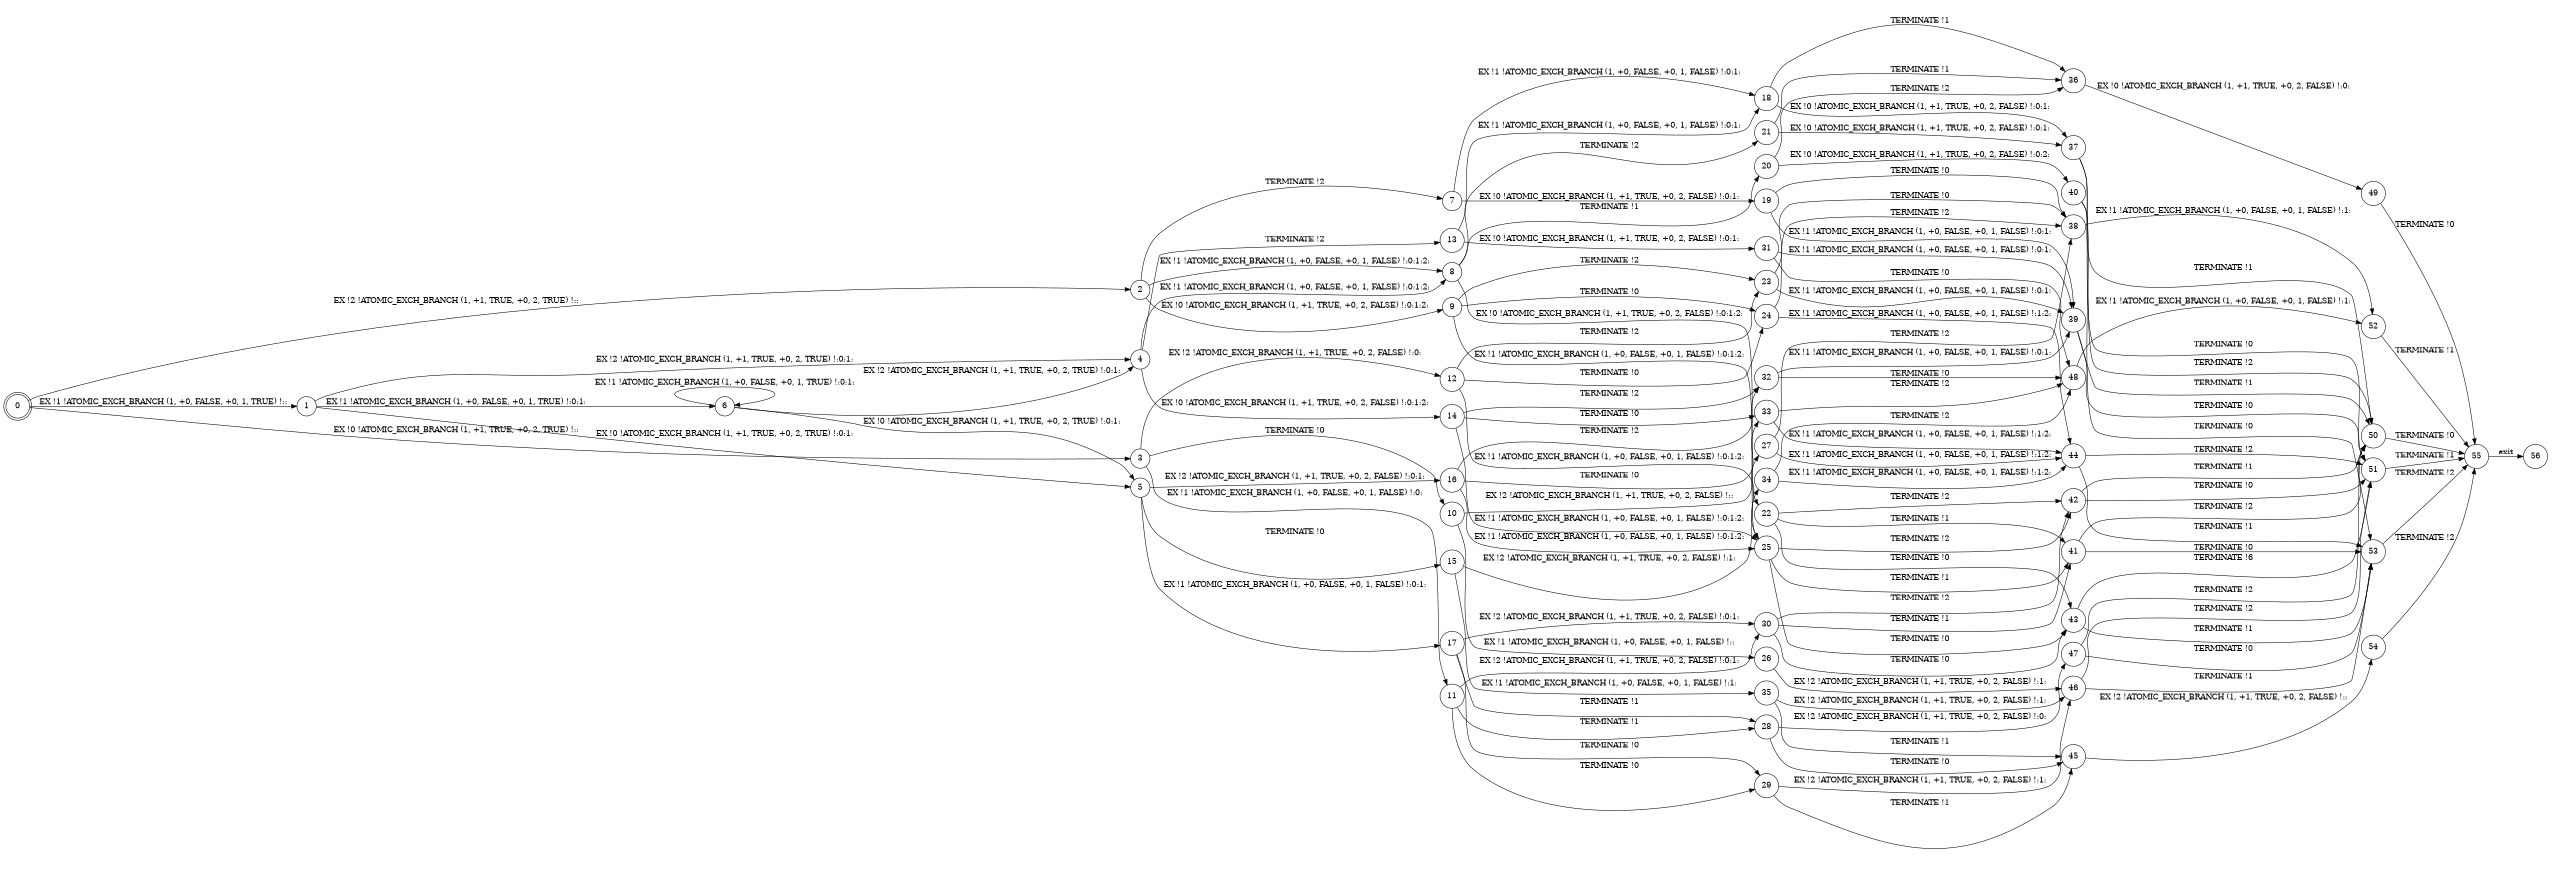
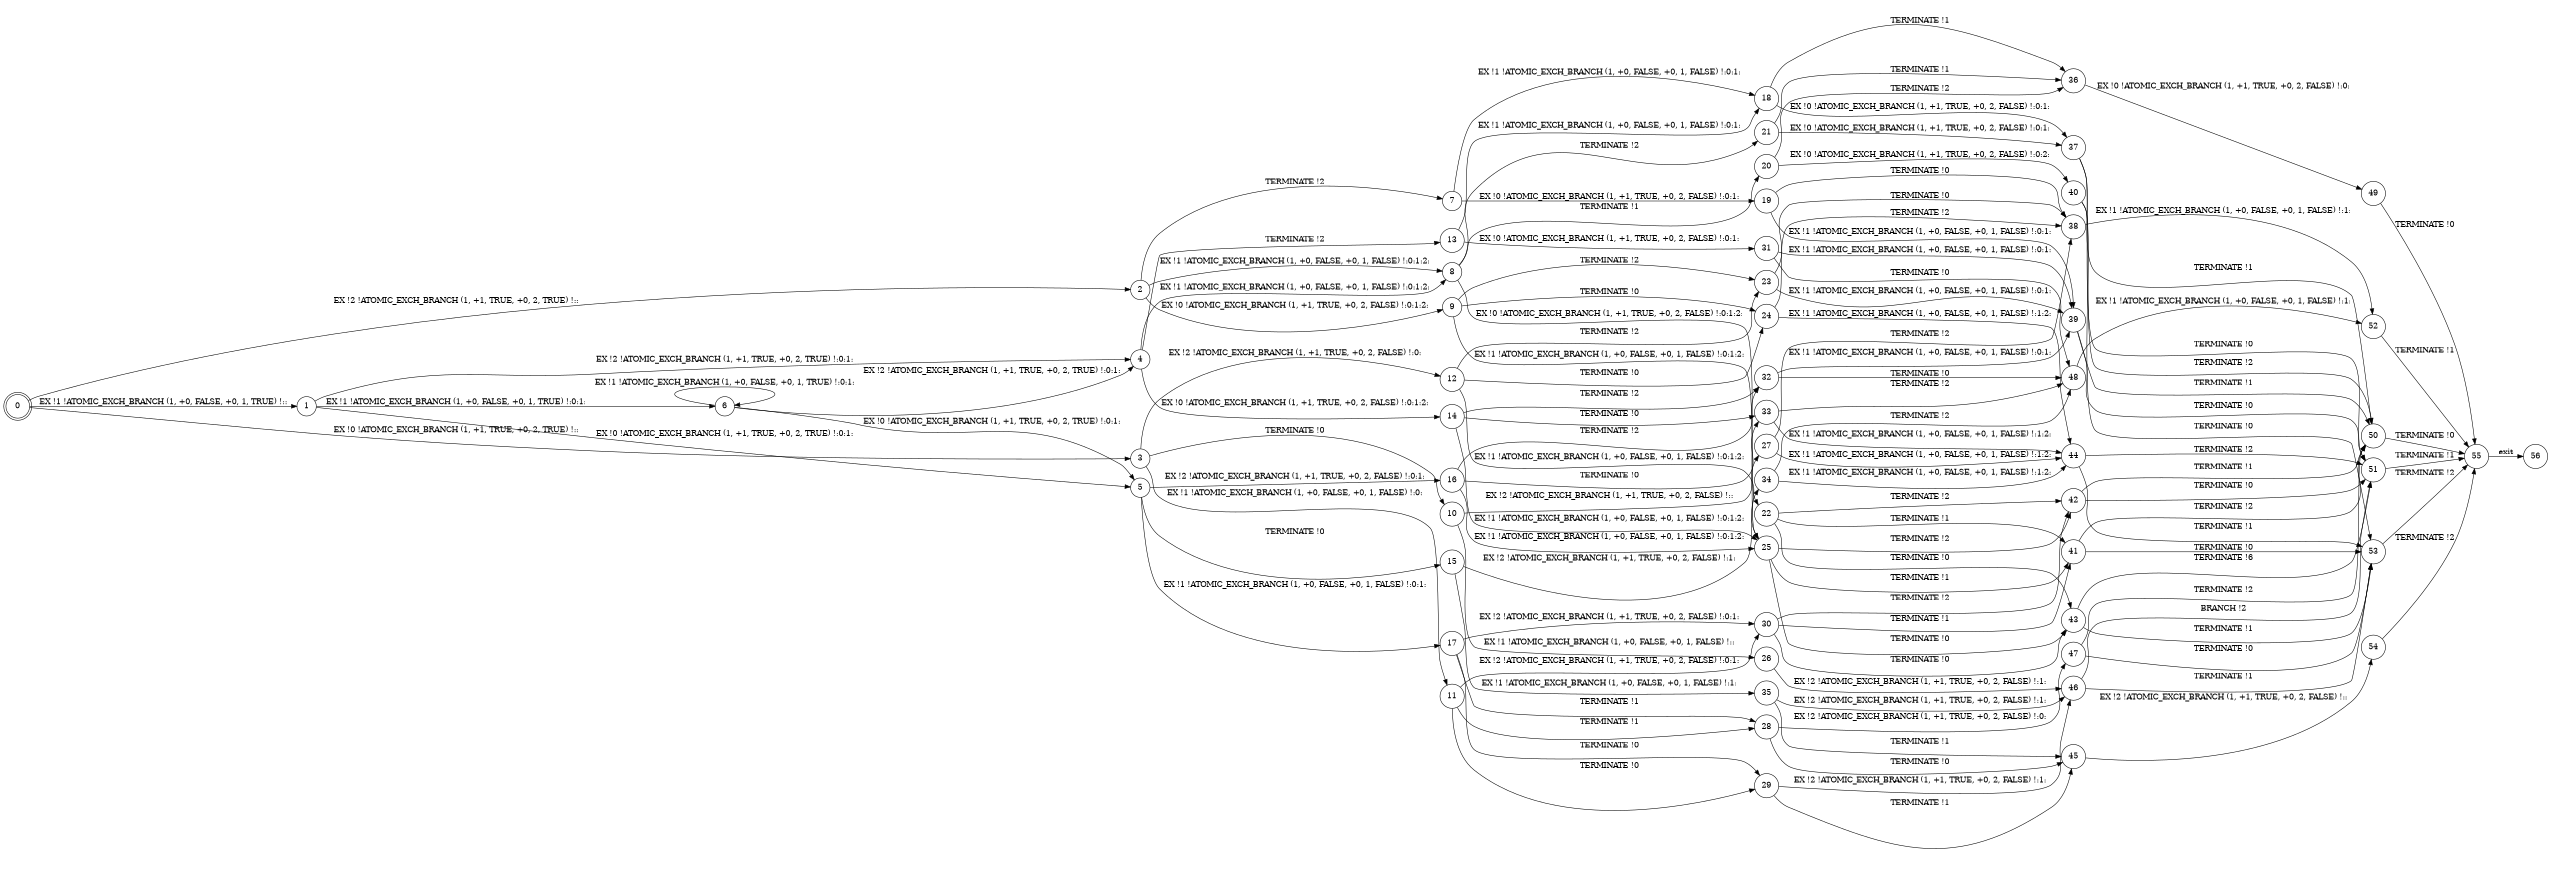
(2223, 609) -> (2223, 609)
